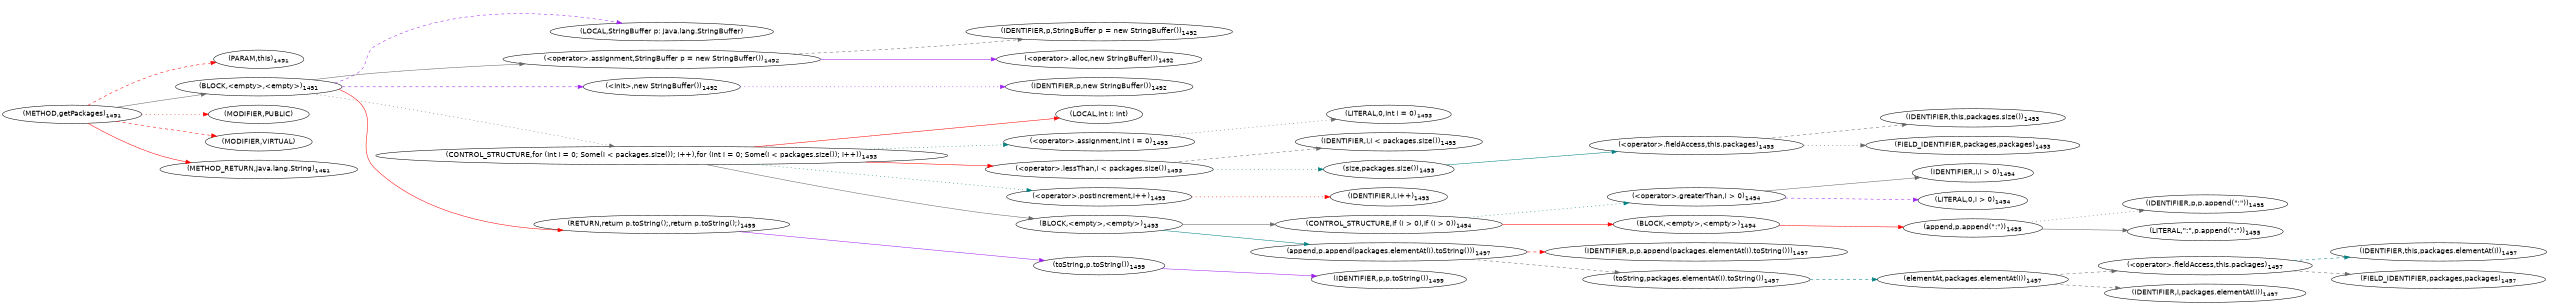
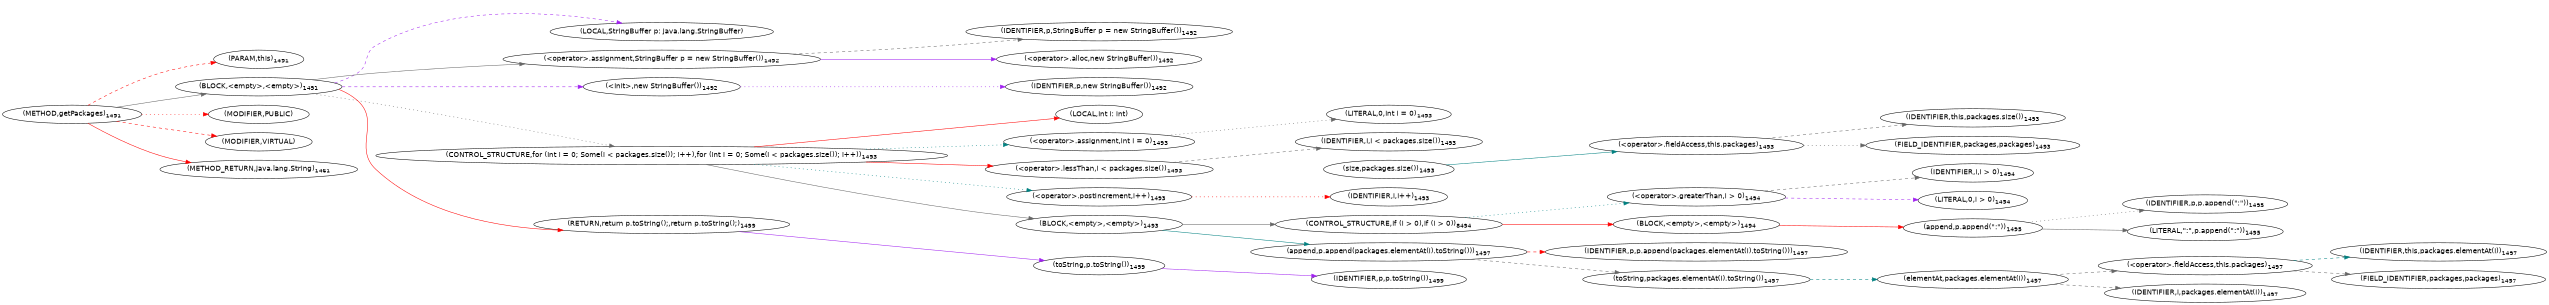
(1266, 169) -> none
(1840, 184) -> (1840, 184)
(1464, 224) -> (1464, 224)
